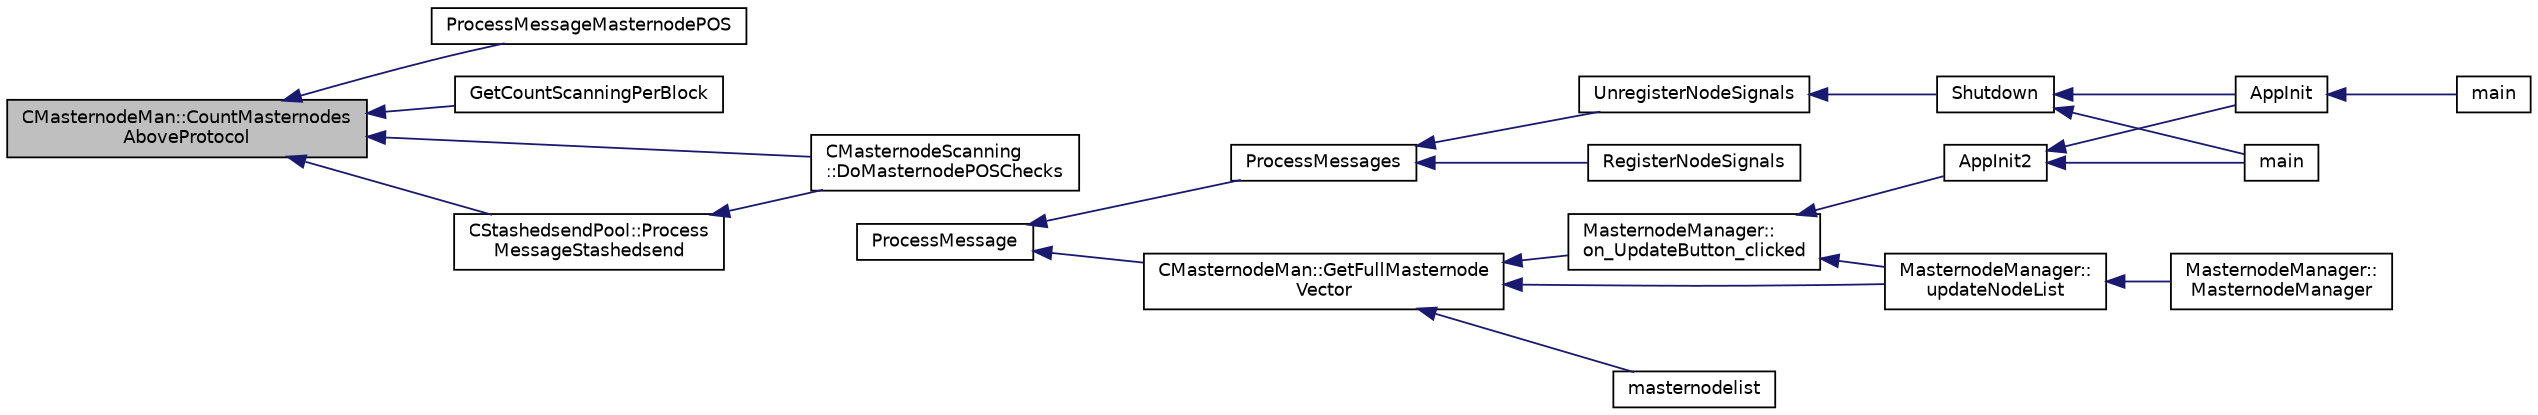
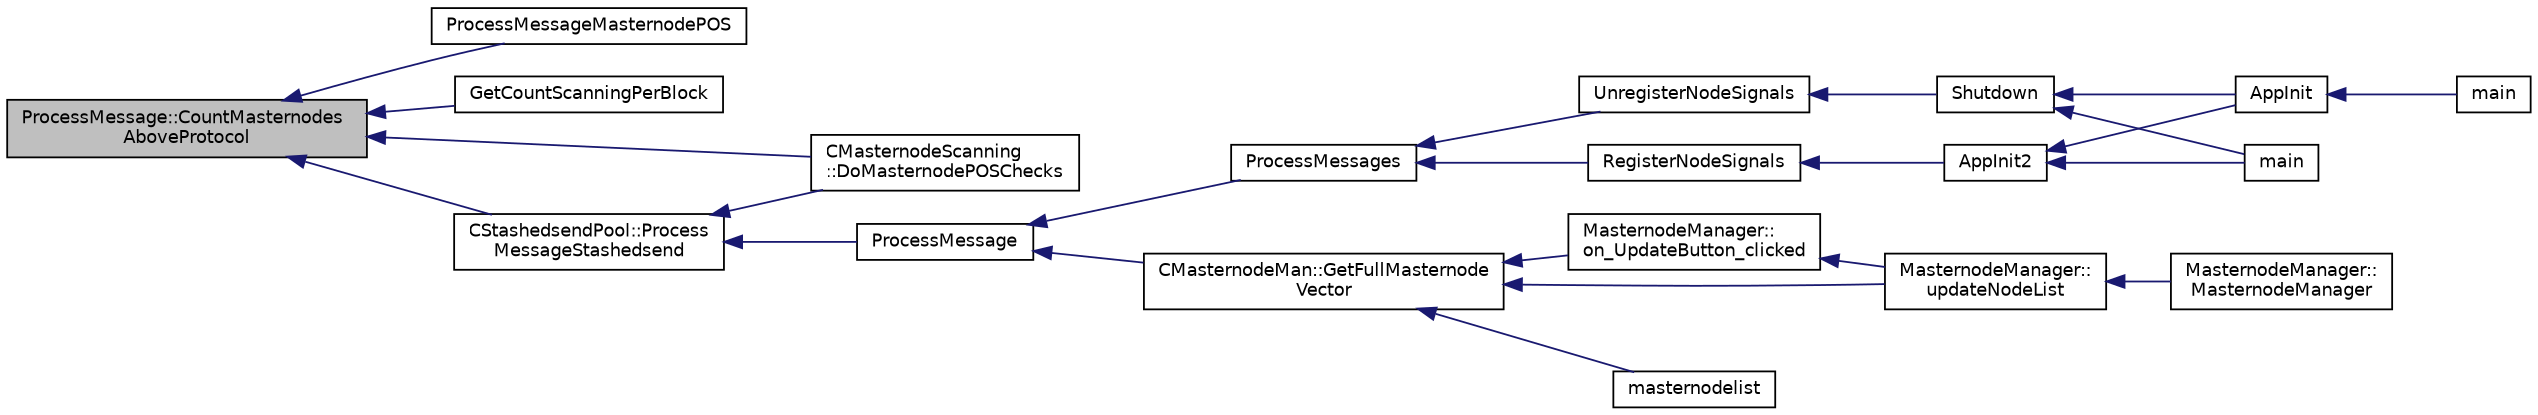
(187, 129) -> (187, 129)
(1879, 193) -> (1882, 163)
none -> (800, 242)
